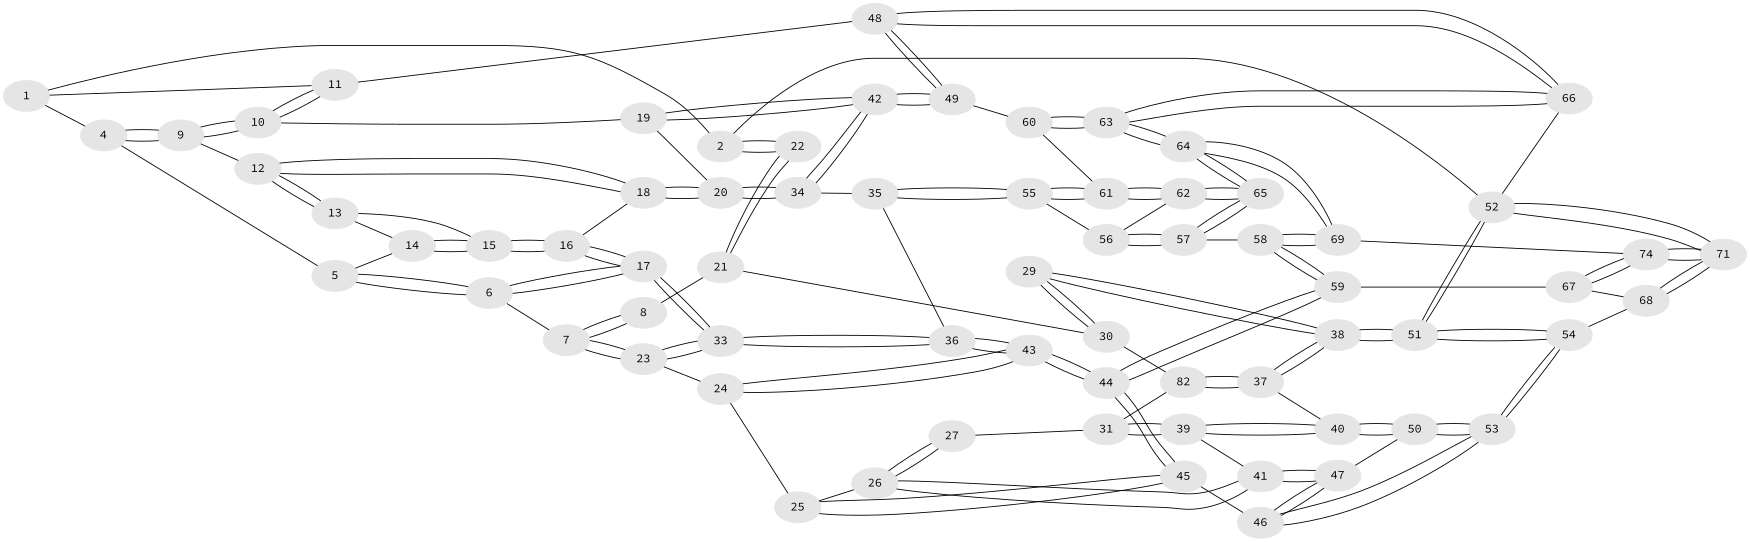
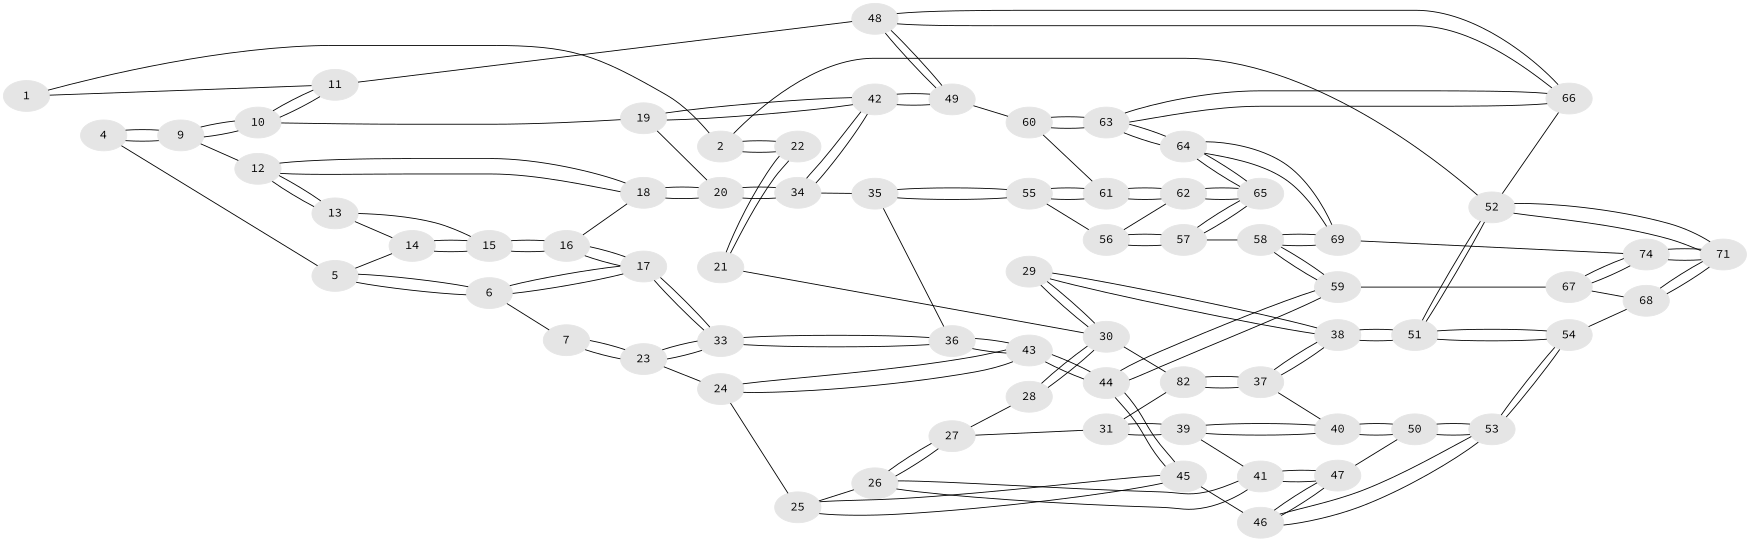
(65, 116) -> none
(644, 313) -> none
none -> (1029, 397)
